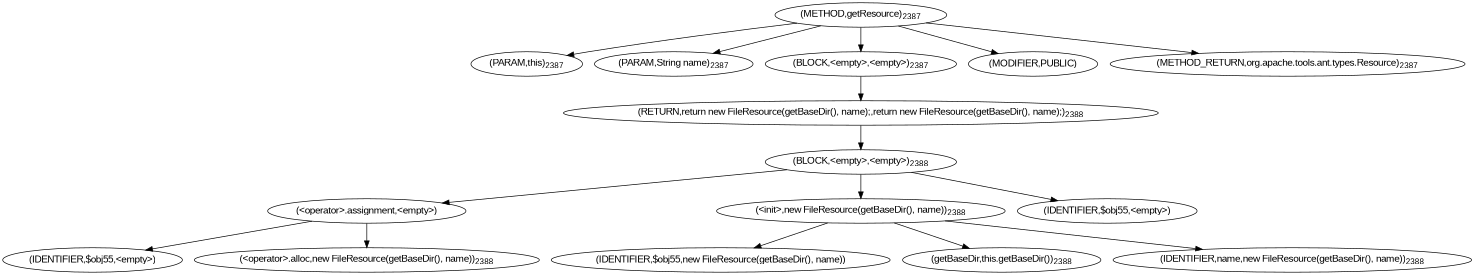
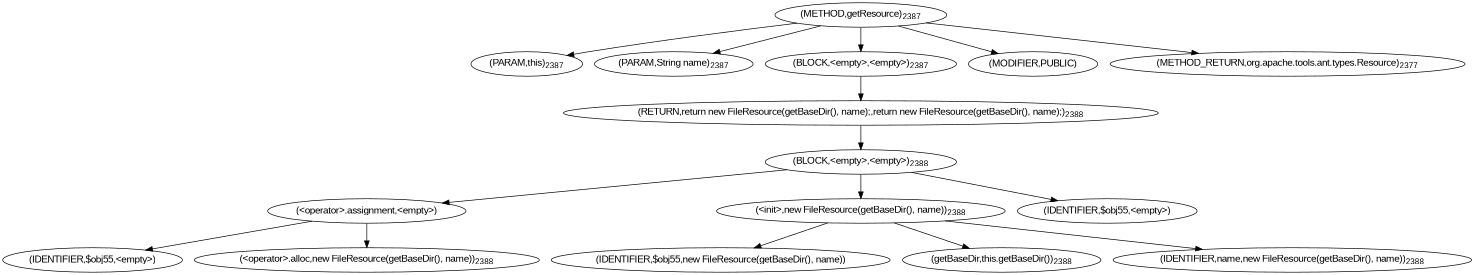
(1409, 63) -> (1409, 63)
